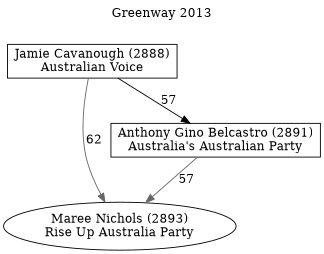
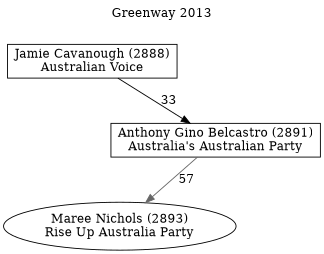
(169, 101) -> (169, 101)
(83, 138) -> none
